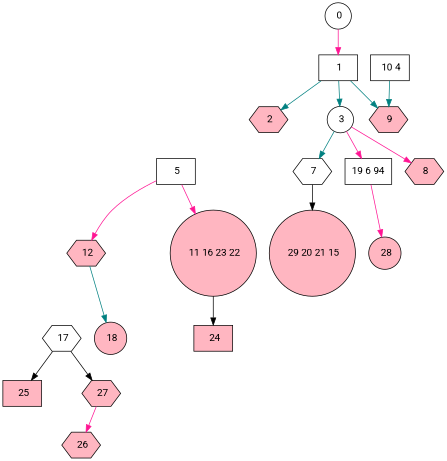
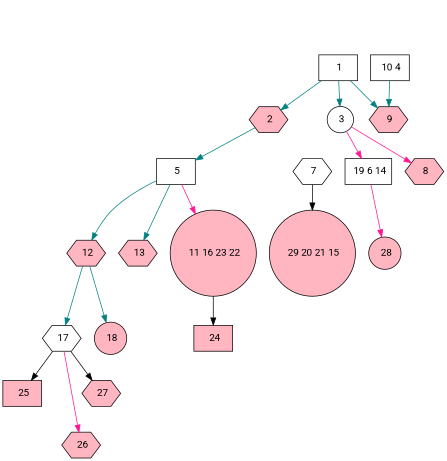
(338, 16) -> none
none -> (229, 142)
(329, 142) -> none
(368, 171) -> (368, 171)
(121, 202) -> (121, 202)
none -> (138, 253)
none -> (75, 292)
(93, 416) -> (71, 388)
